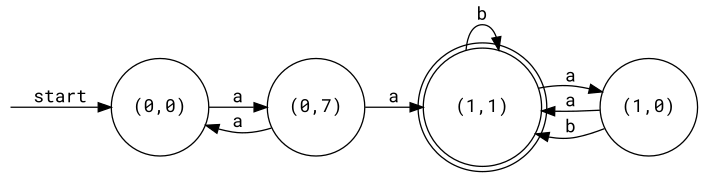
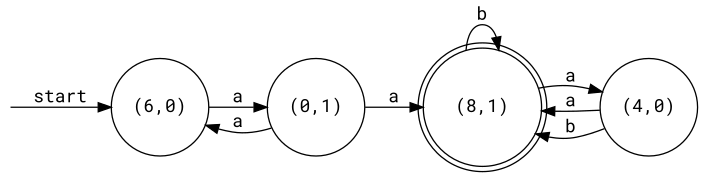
(160, 107) -> (160, 107)
(316, 107) -> (316, 107)
(482, 107) -> (482, 107)
(649, 107) -> (649, 107)
